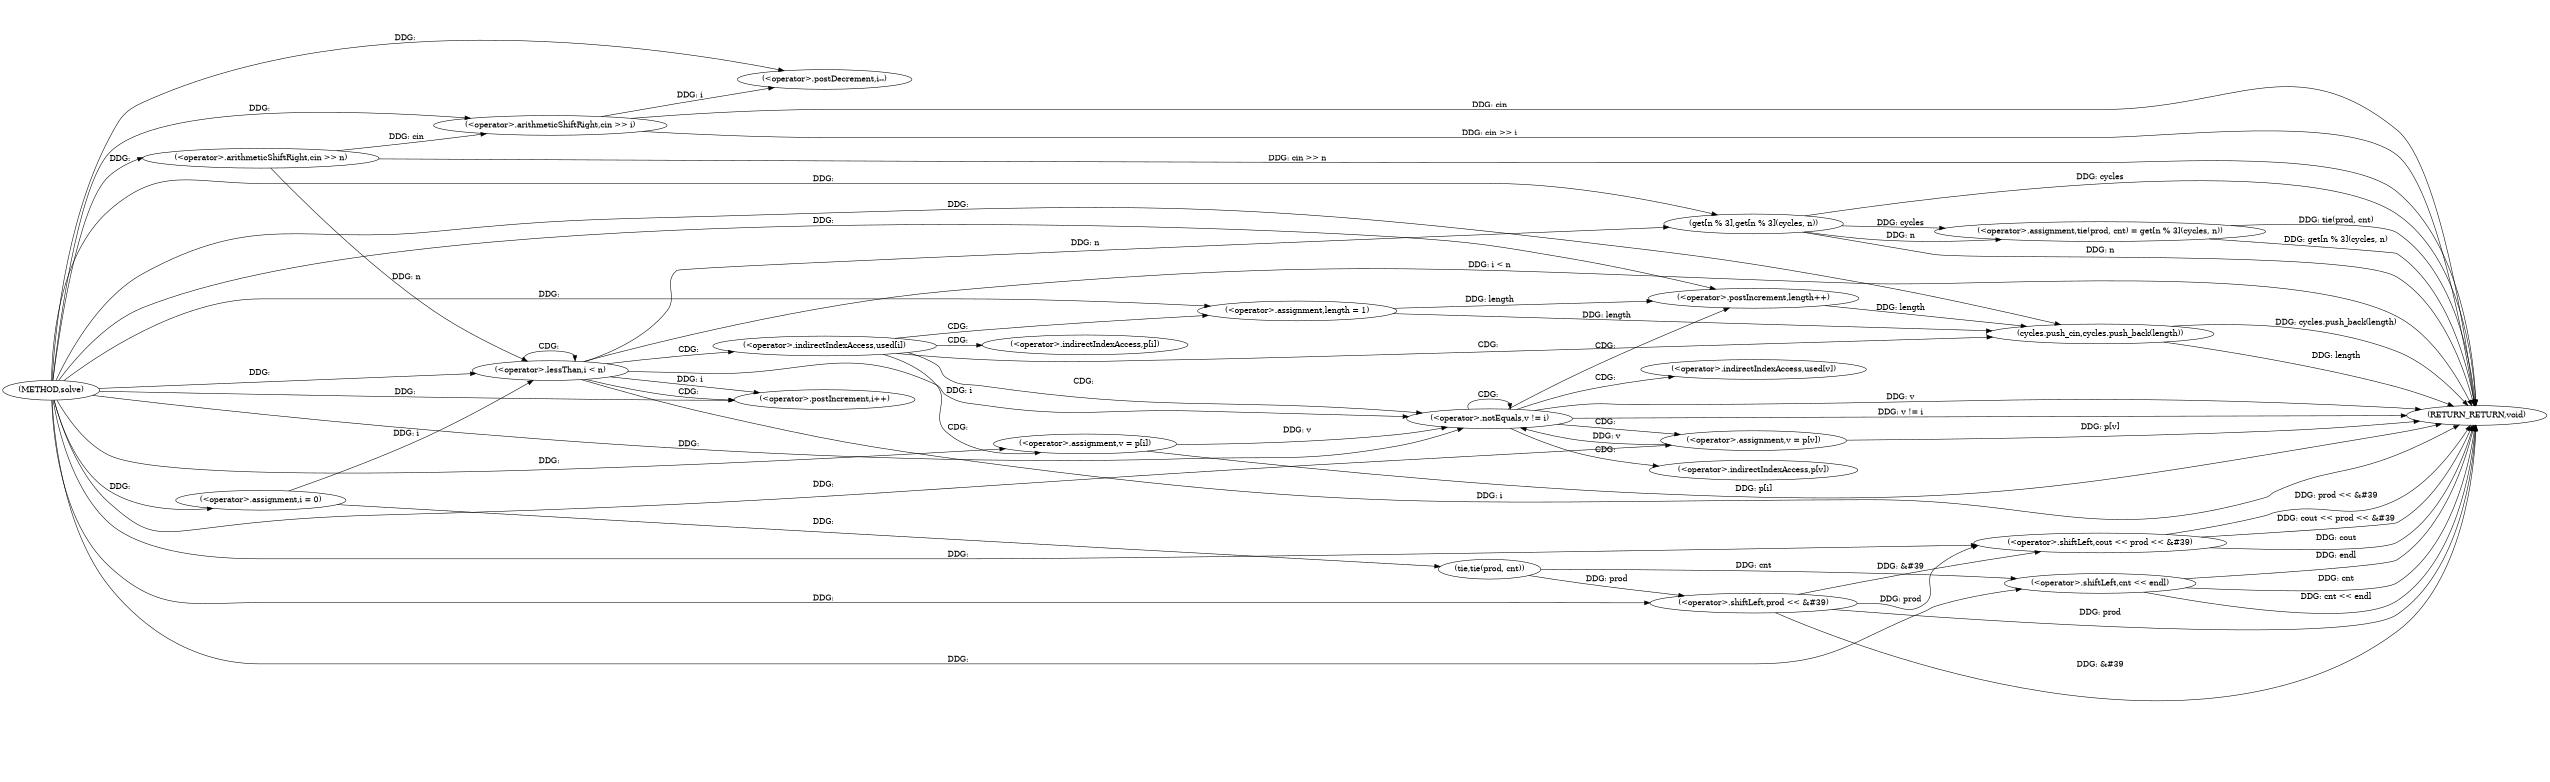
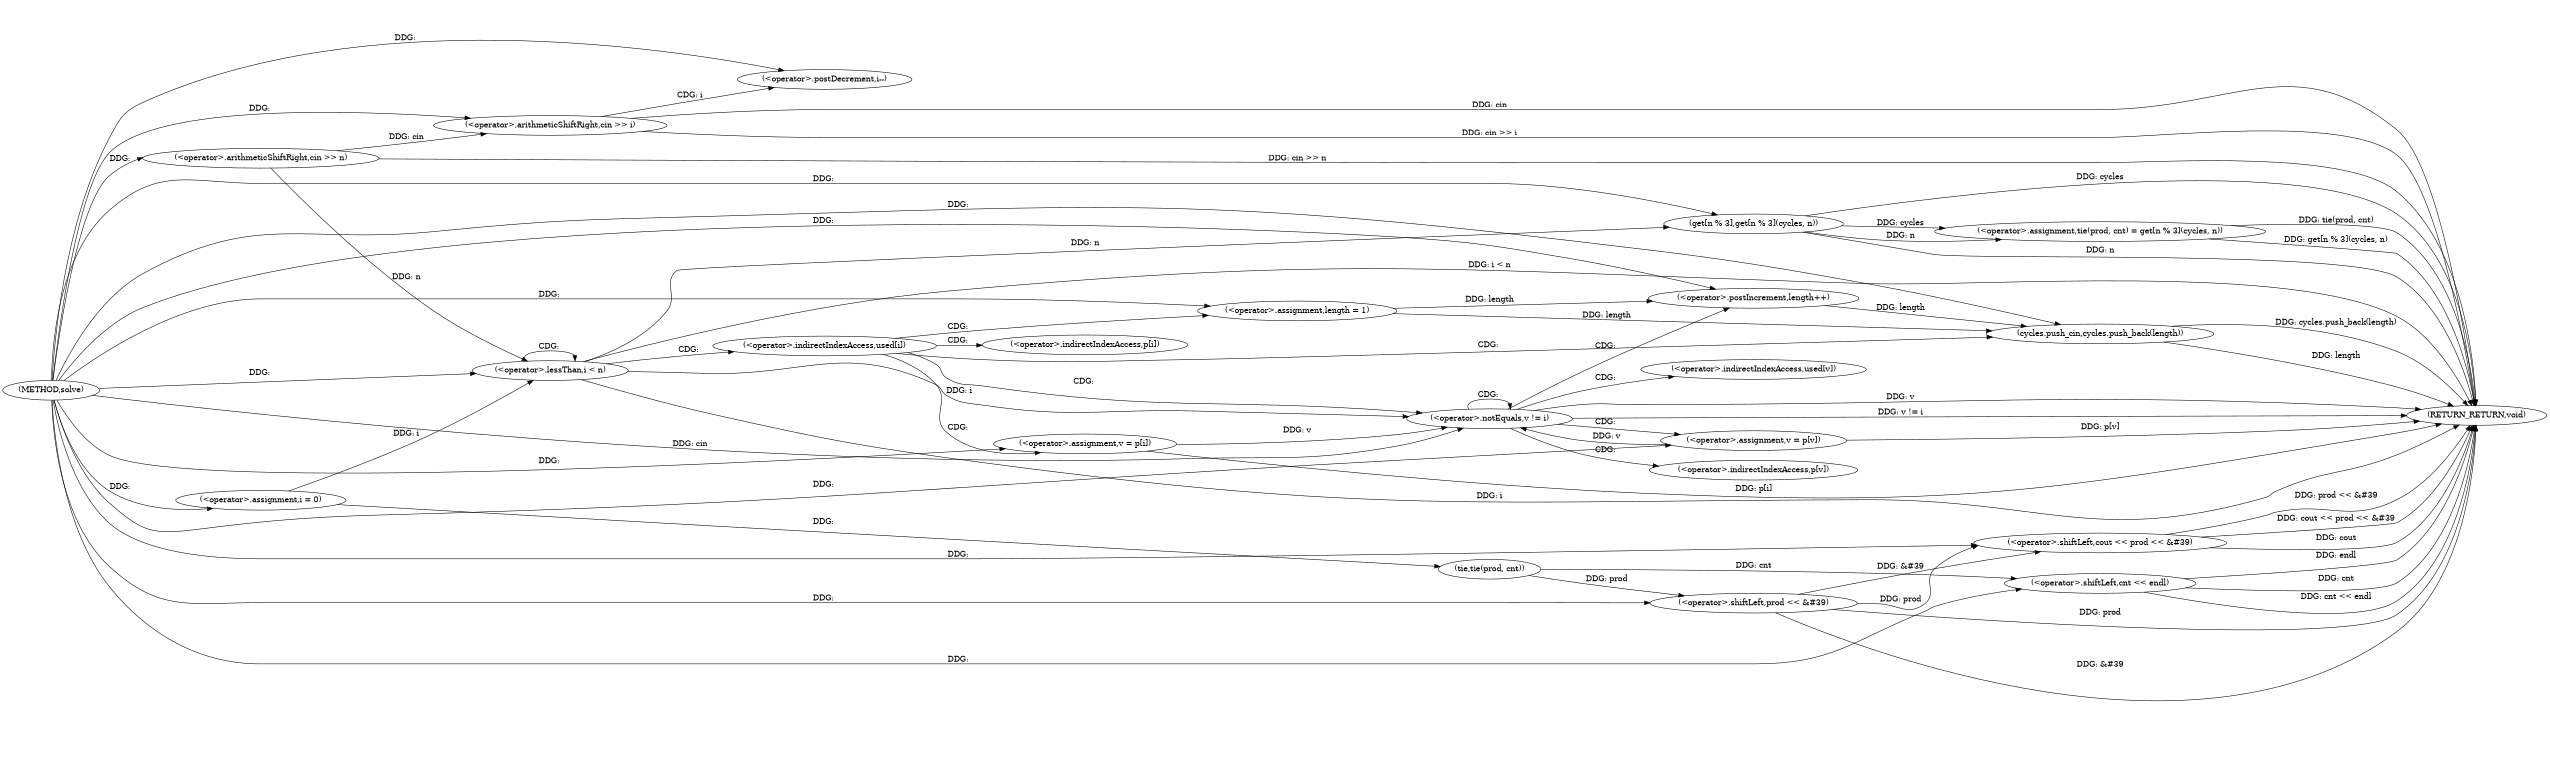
(690, 96) -> (690, 96)
(825, 400) -> none
(690, 444) -> (690, 444)
